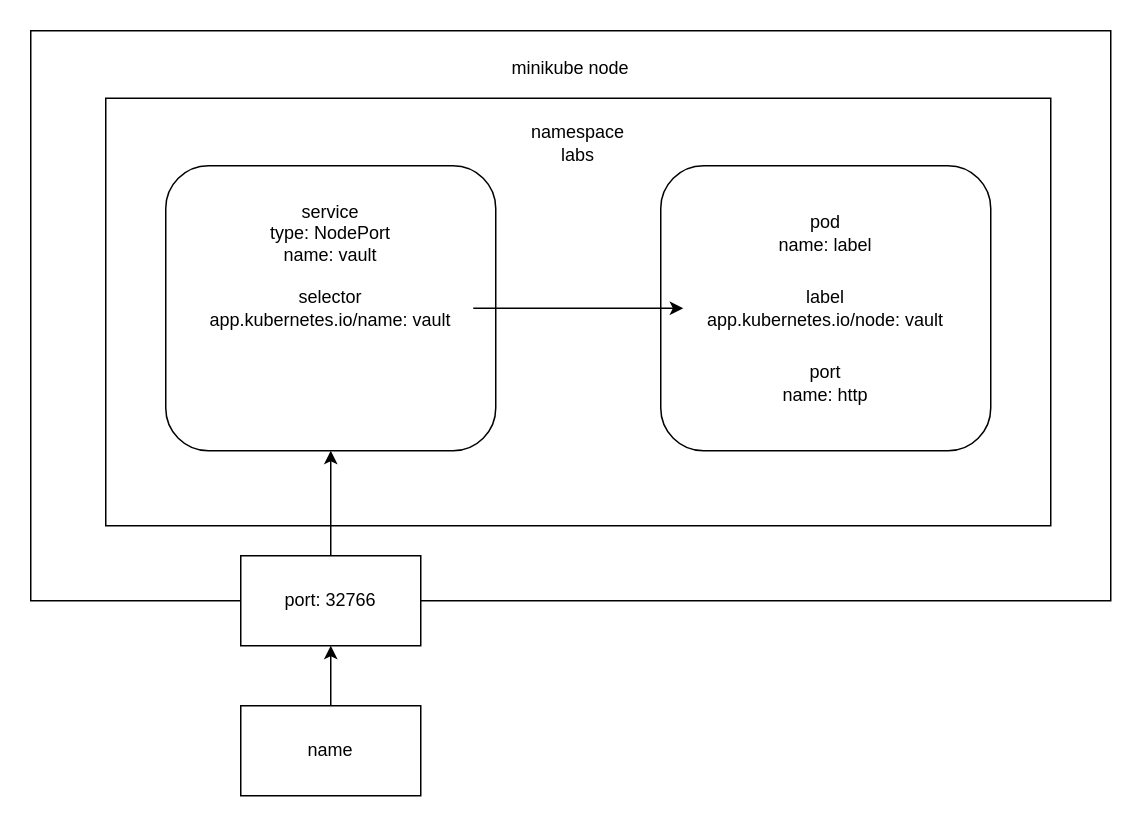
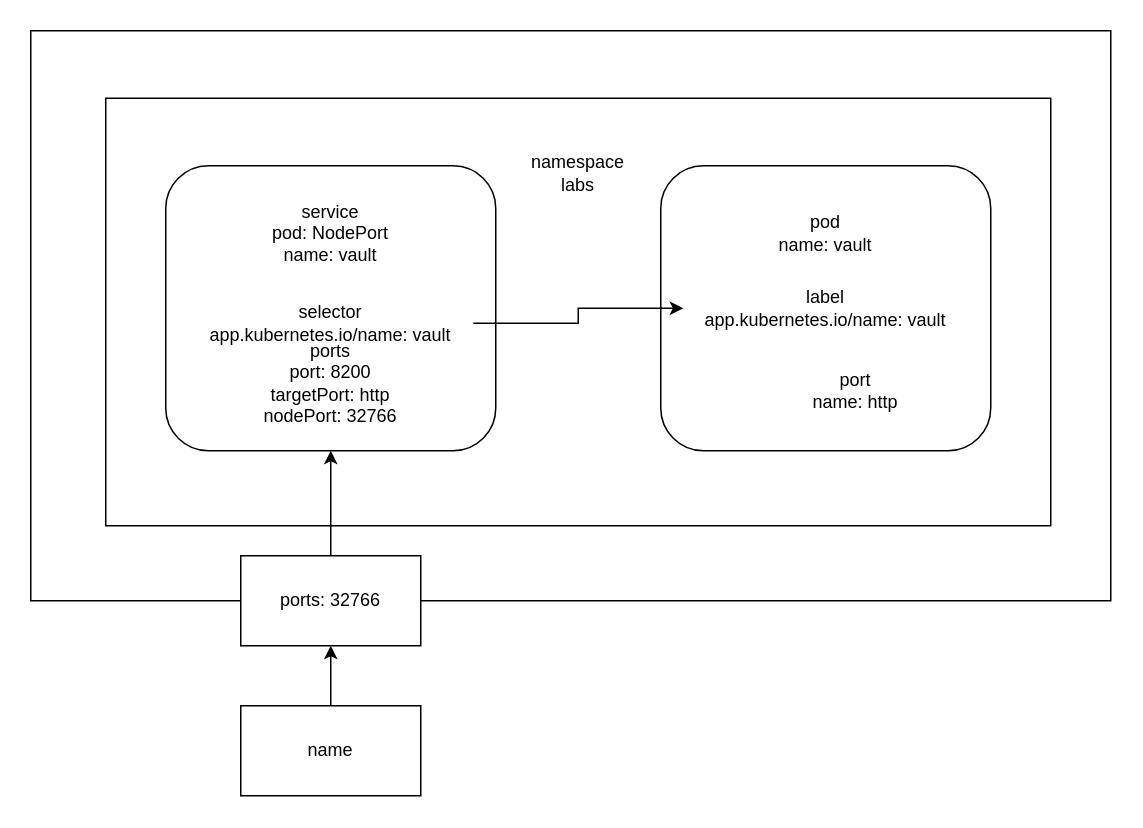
(571, 68) -> none
(578, 143) -> (578, 173)
(331, 233) -> (331, 233)
(826, 233) -> (826, 233)
(331, 308) -> (331, 323)
(826, 308) -> (826, 308)
none -> (331, 383)
(826, 383) -> (856, 391)
(331, 601) -> (331, 601)
